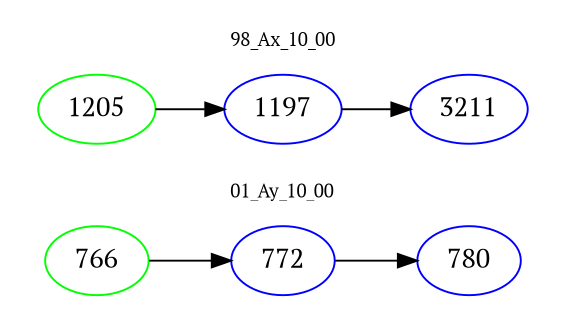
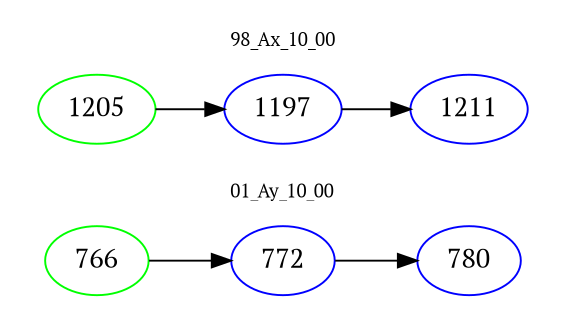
(469, 109) -> (469, 109)
